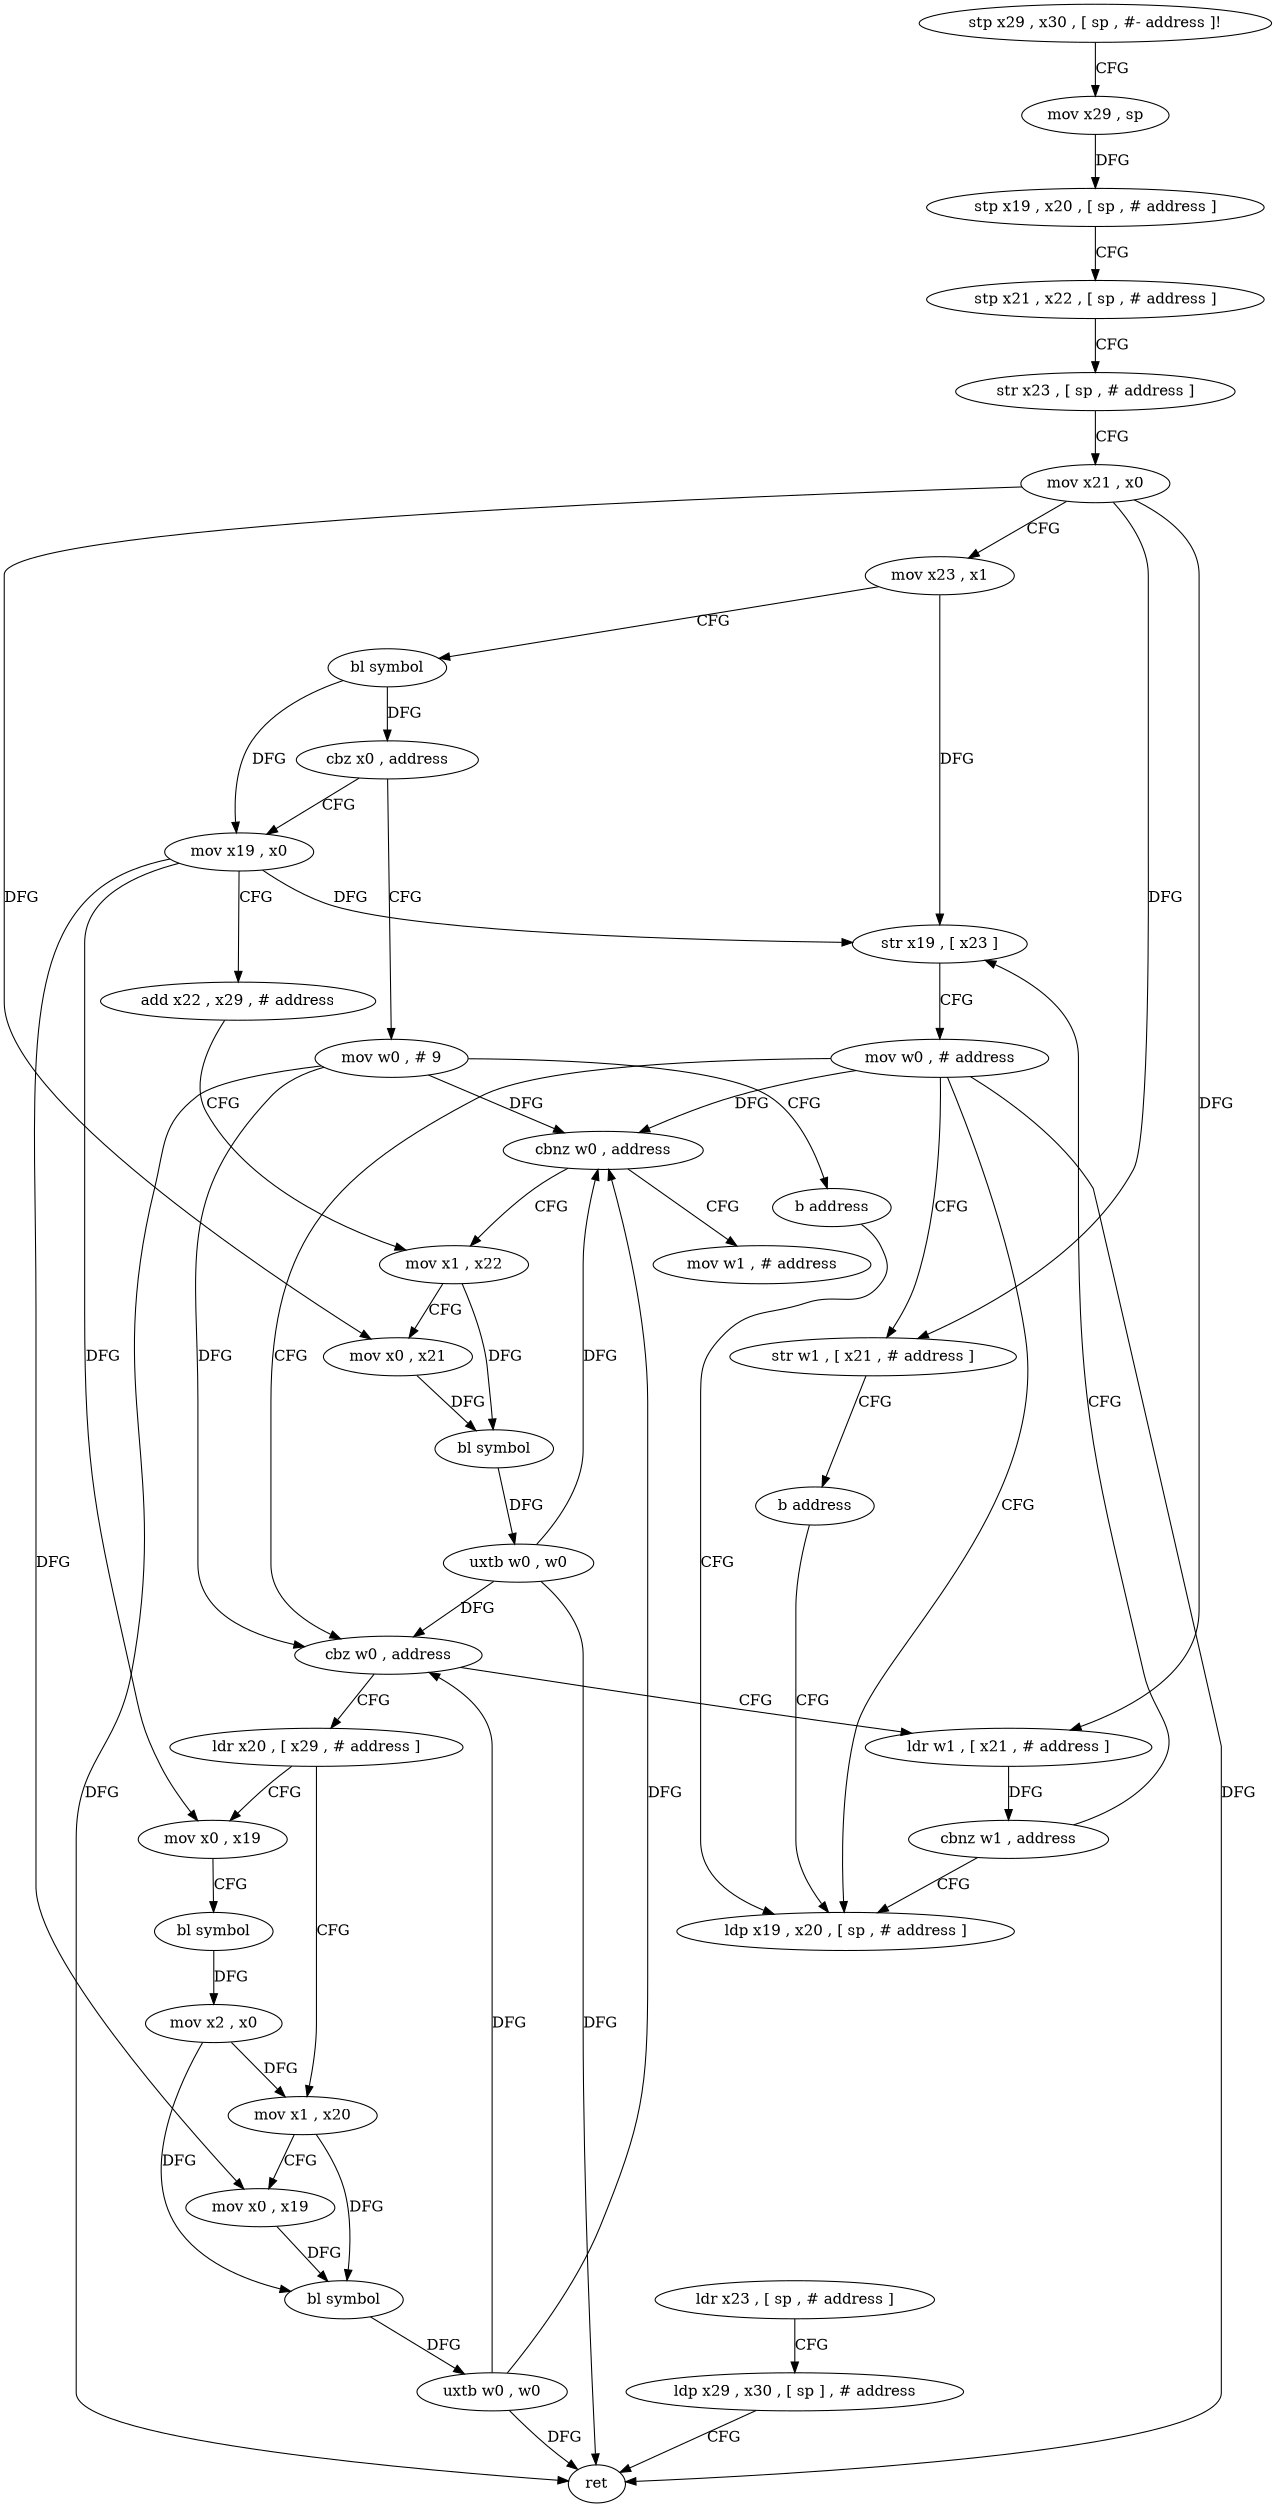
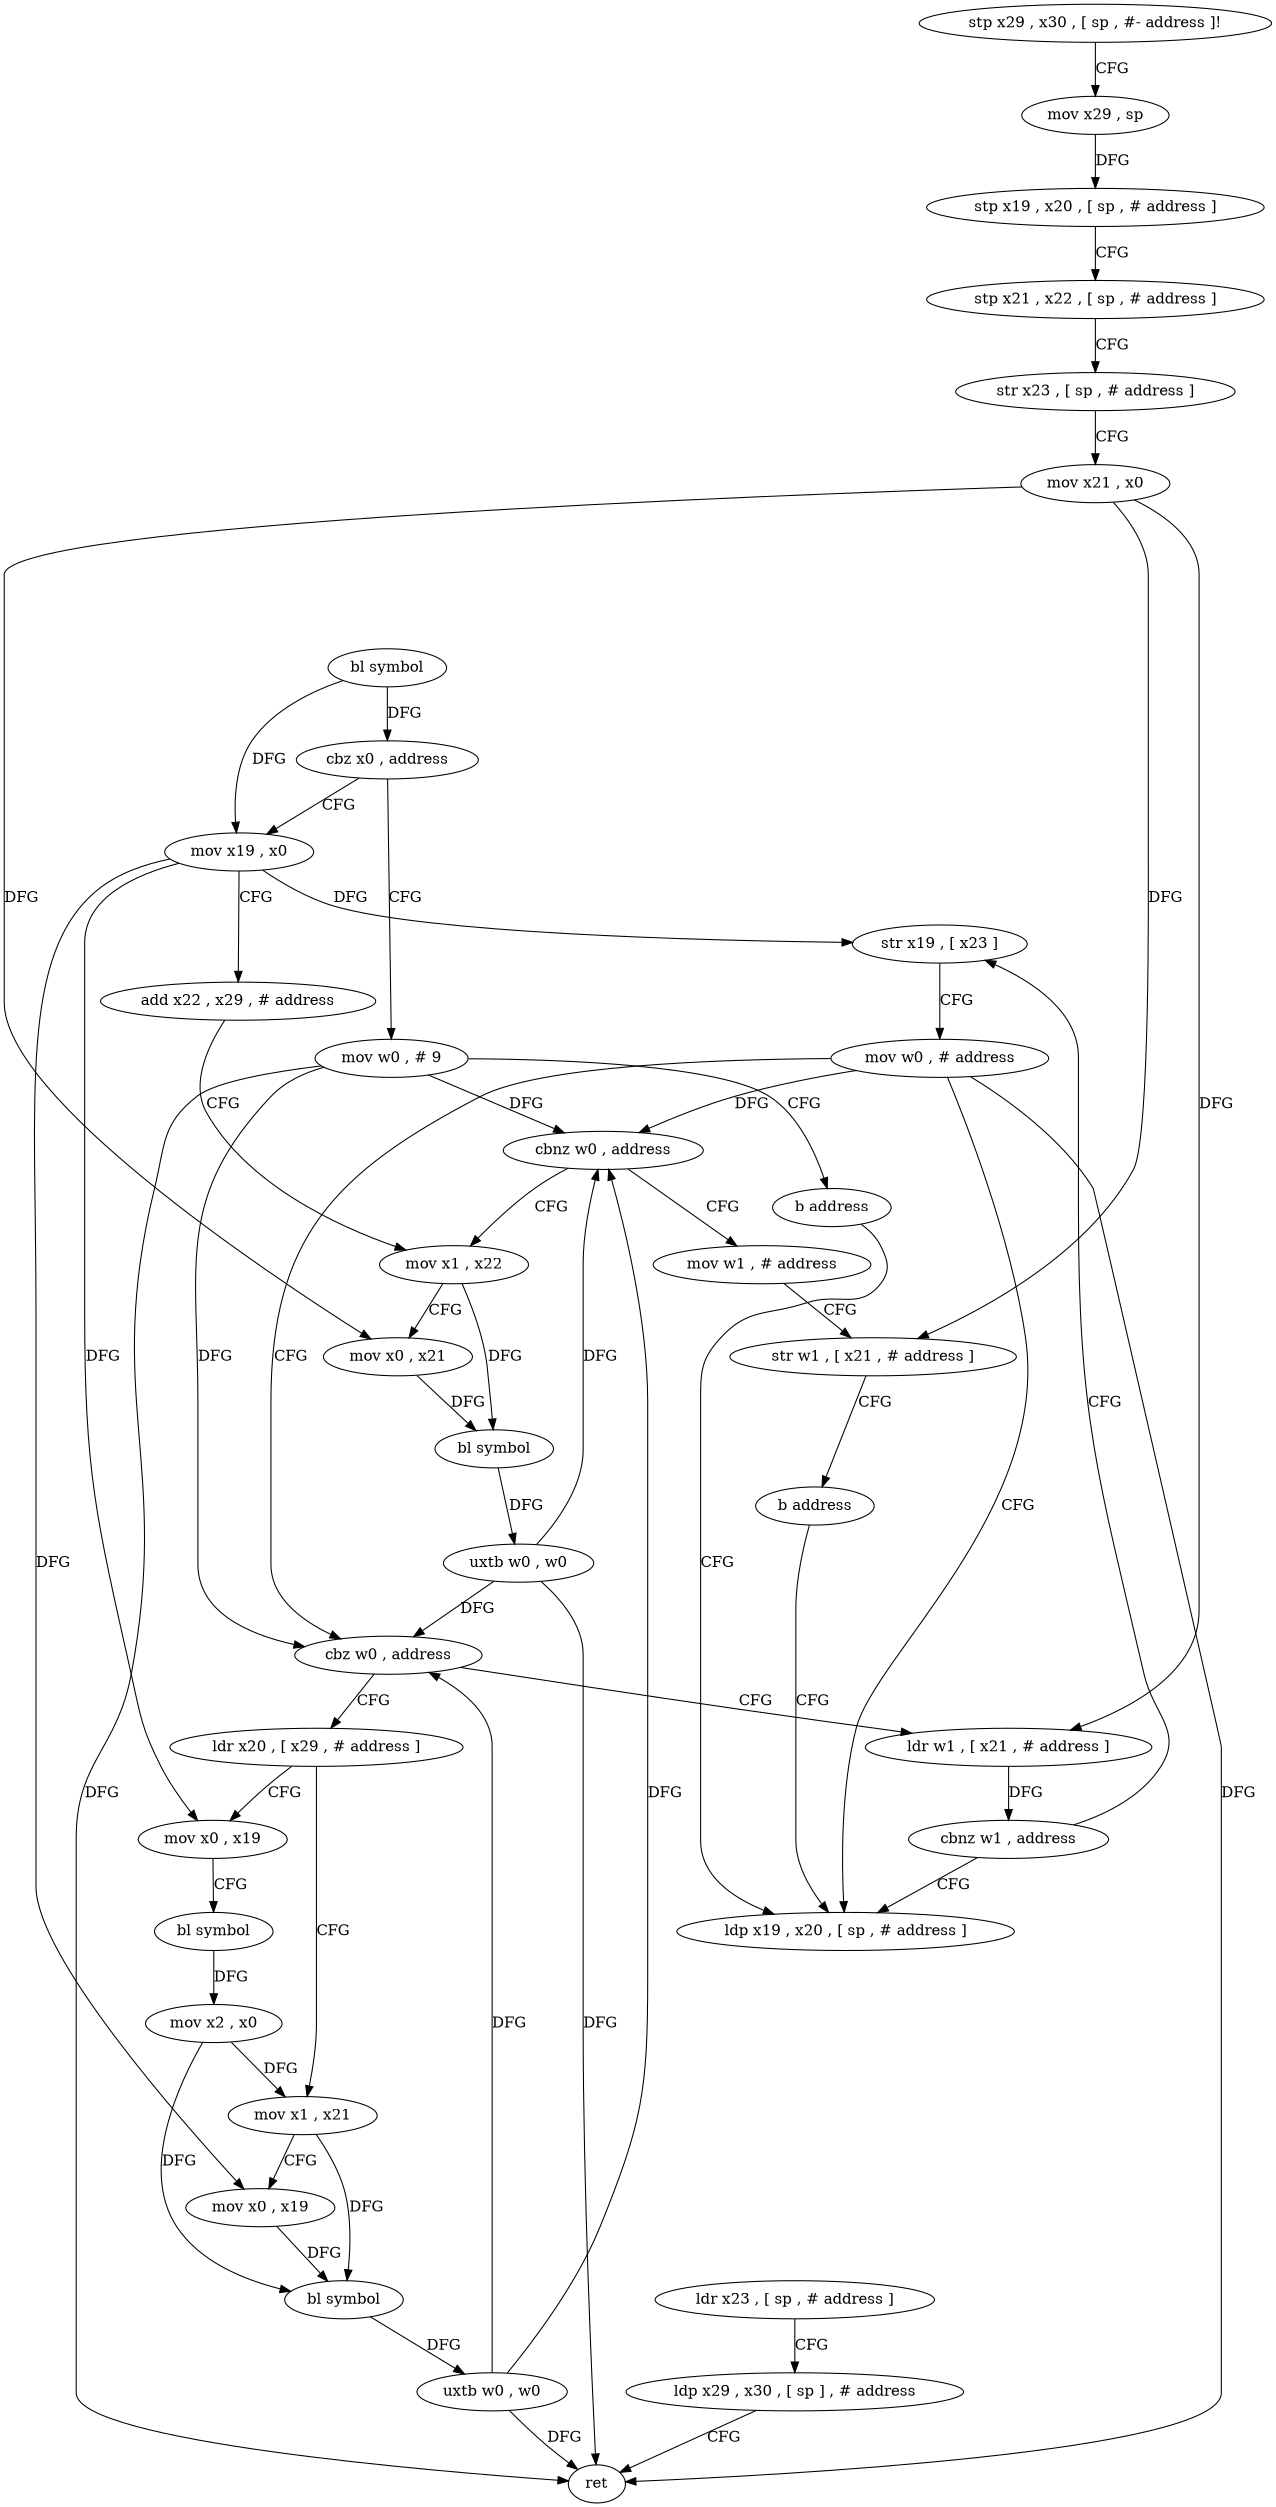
(940, 576) -> none
(933, 1207) -> (815, 1308)
(303, 2116) -> (303, 2116)
